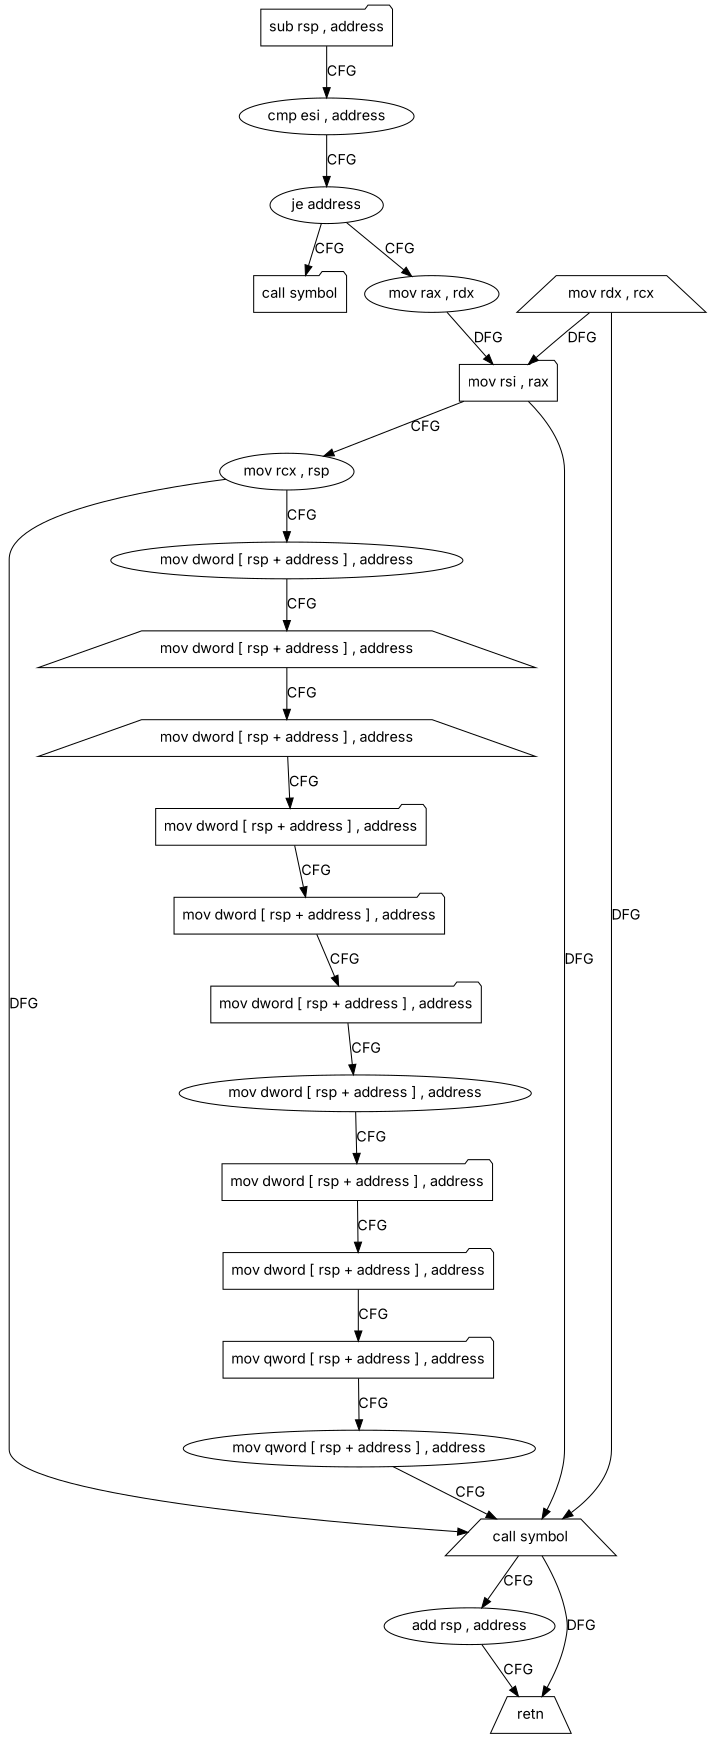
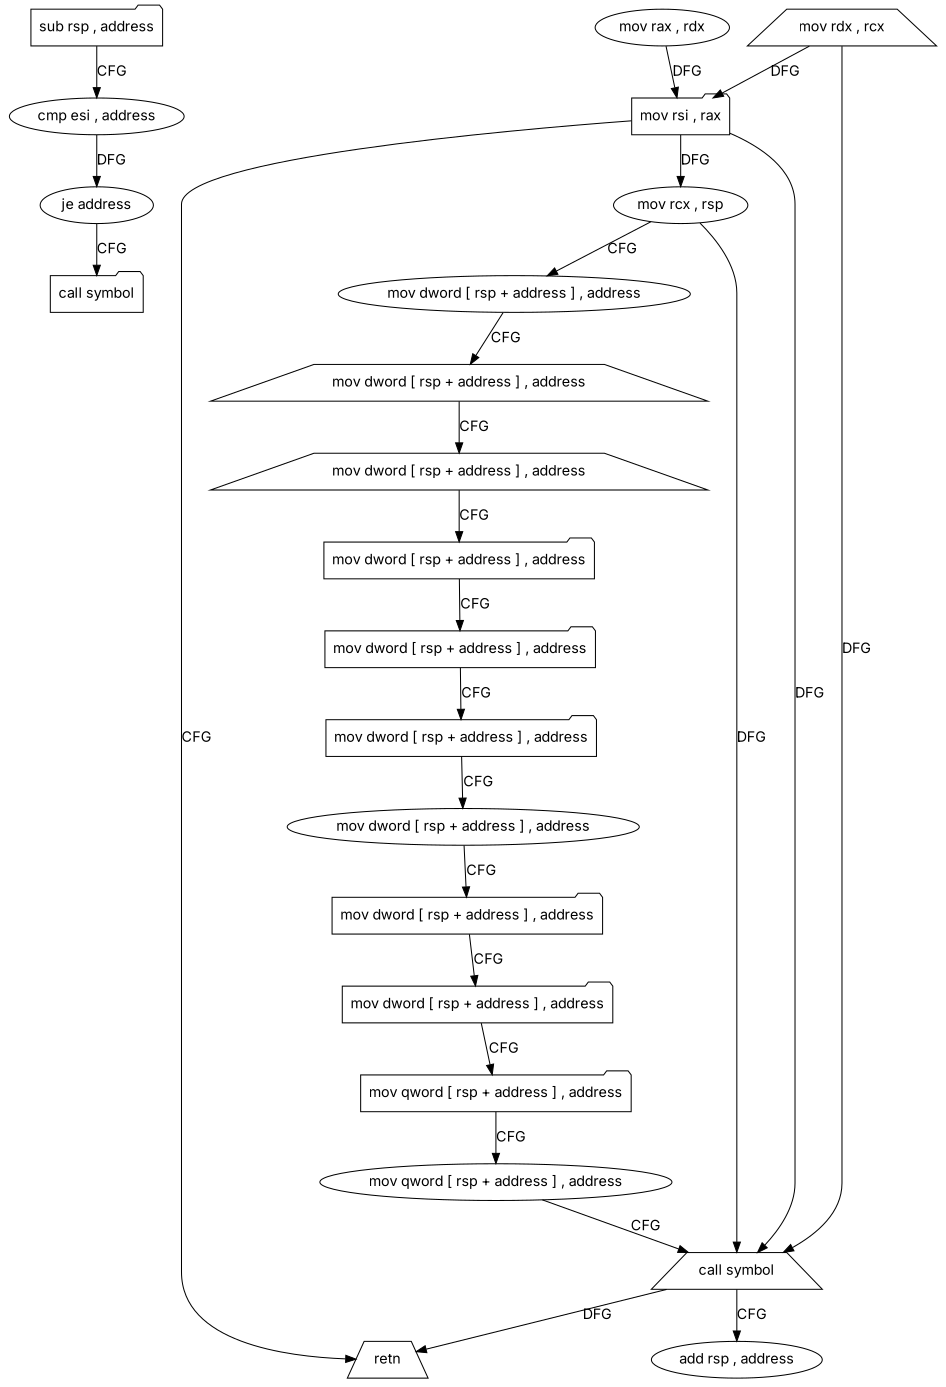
(342, 161) -> (112, 161)
(375, 246) -> none
(426, 427) -> (695, 161)
(497, 1666) -> (181, 608)
